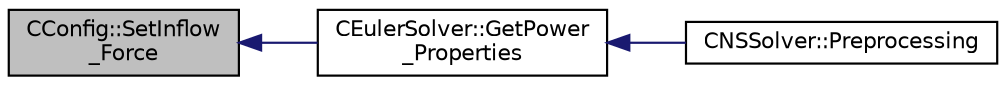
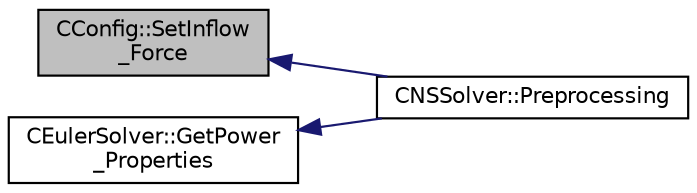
(289, 43) -> (339, 70)
